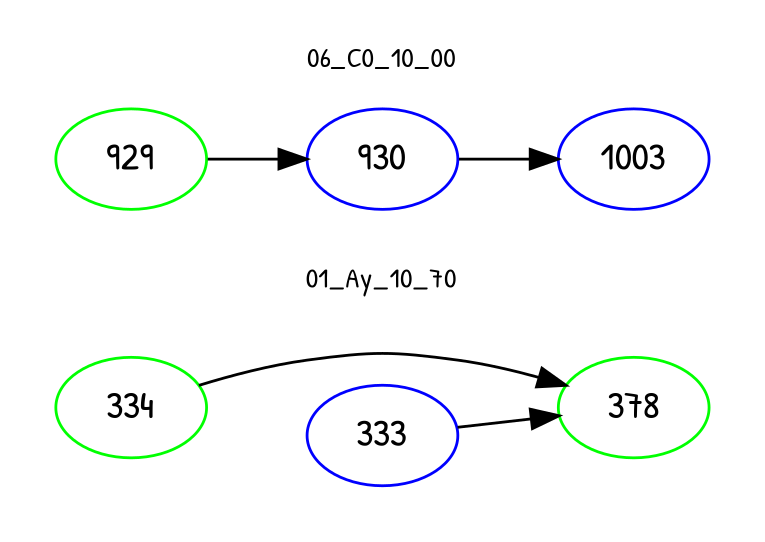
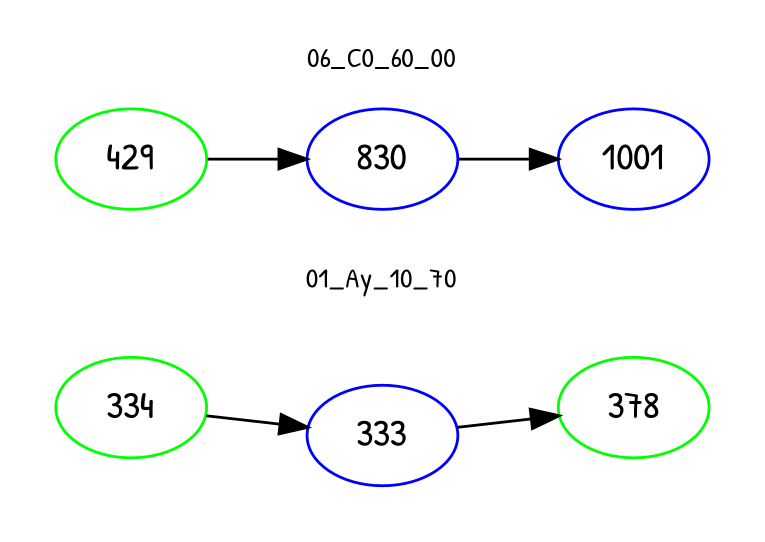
(382, 60) -> (382, 60)
(131, 159) -> (131, 159)
(382, 159) -> (382, 159)
(634, 159) -> (634, 159)
(368, 354) -> (243, 420)
